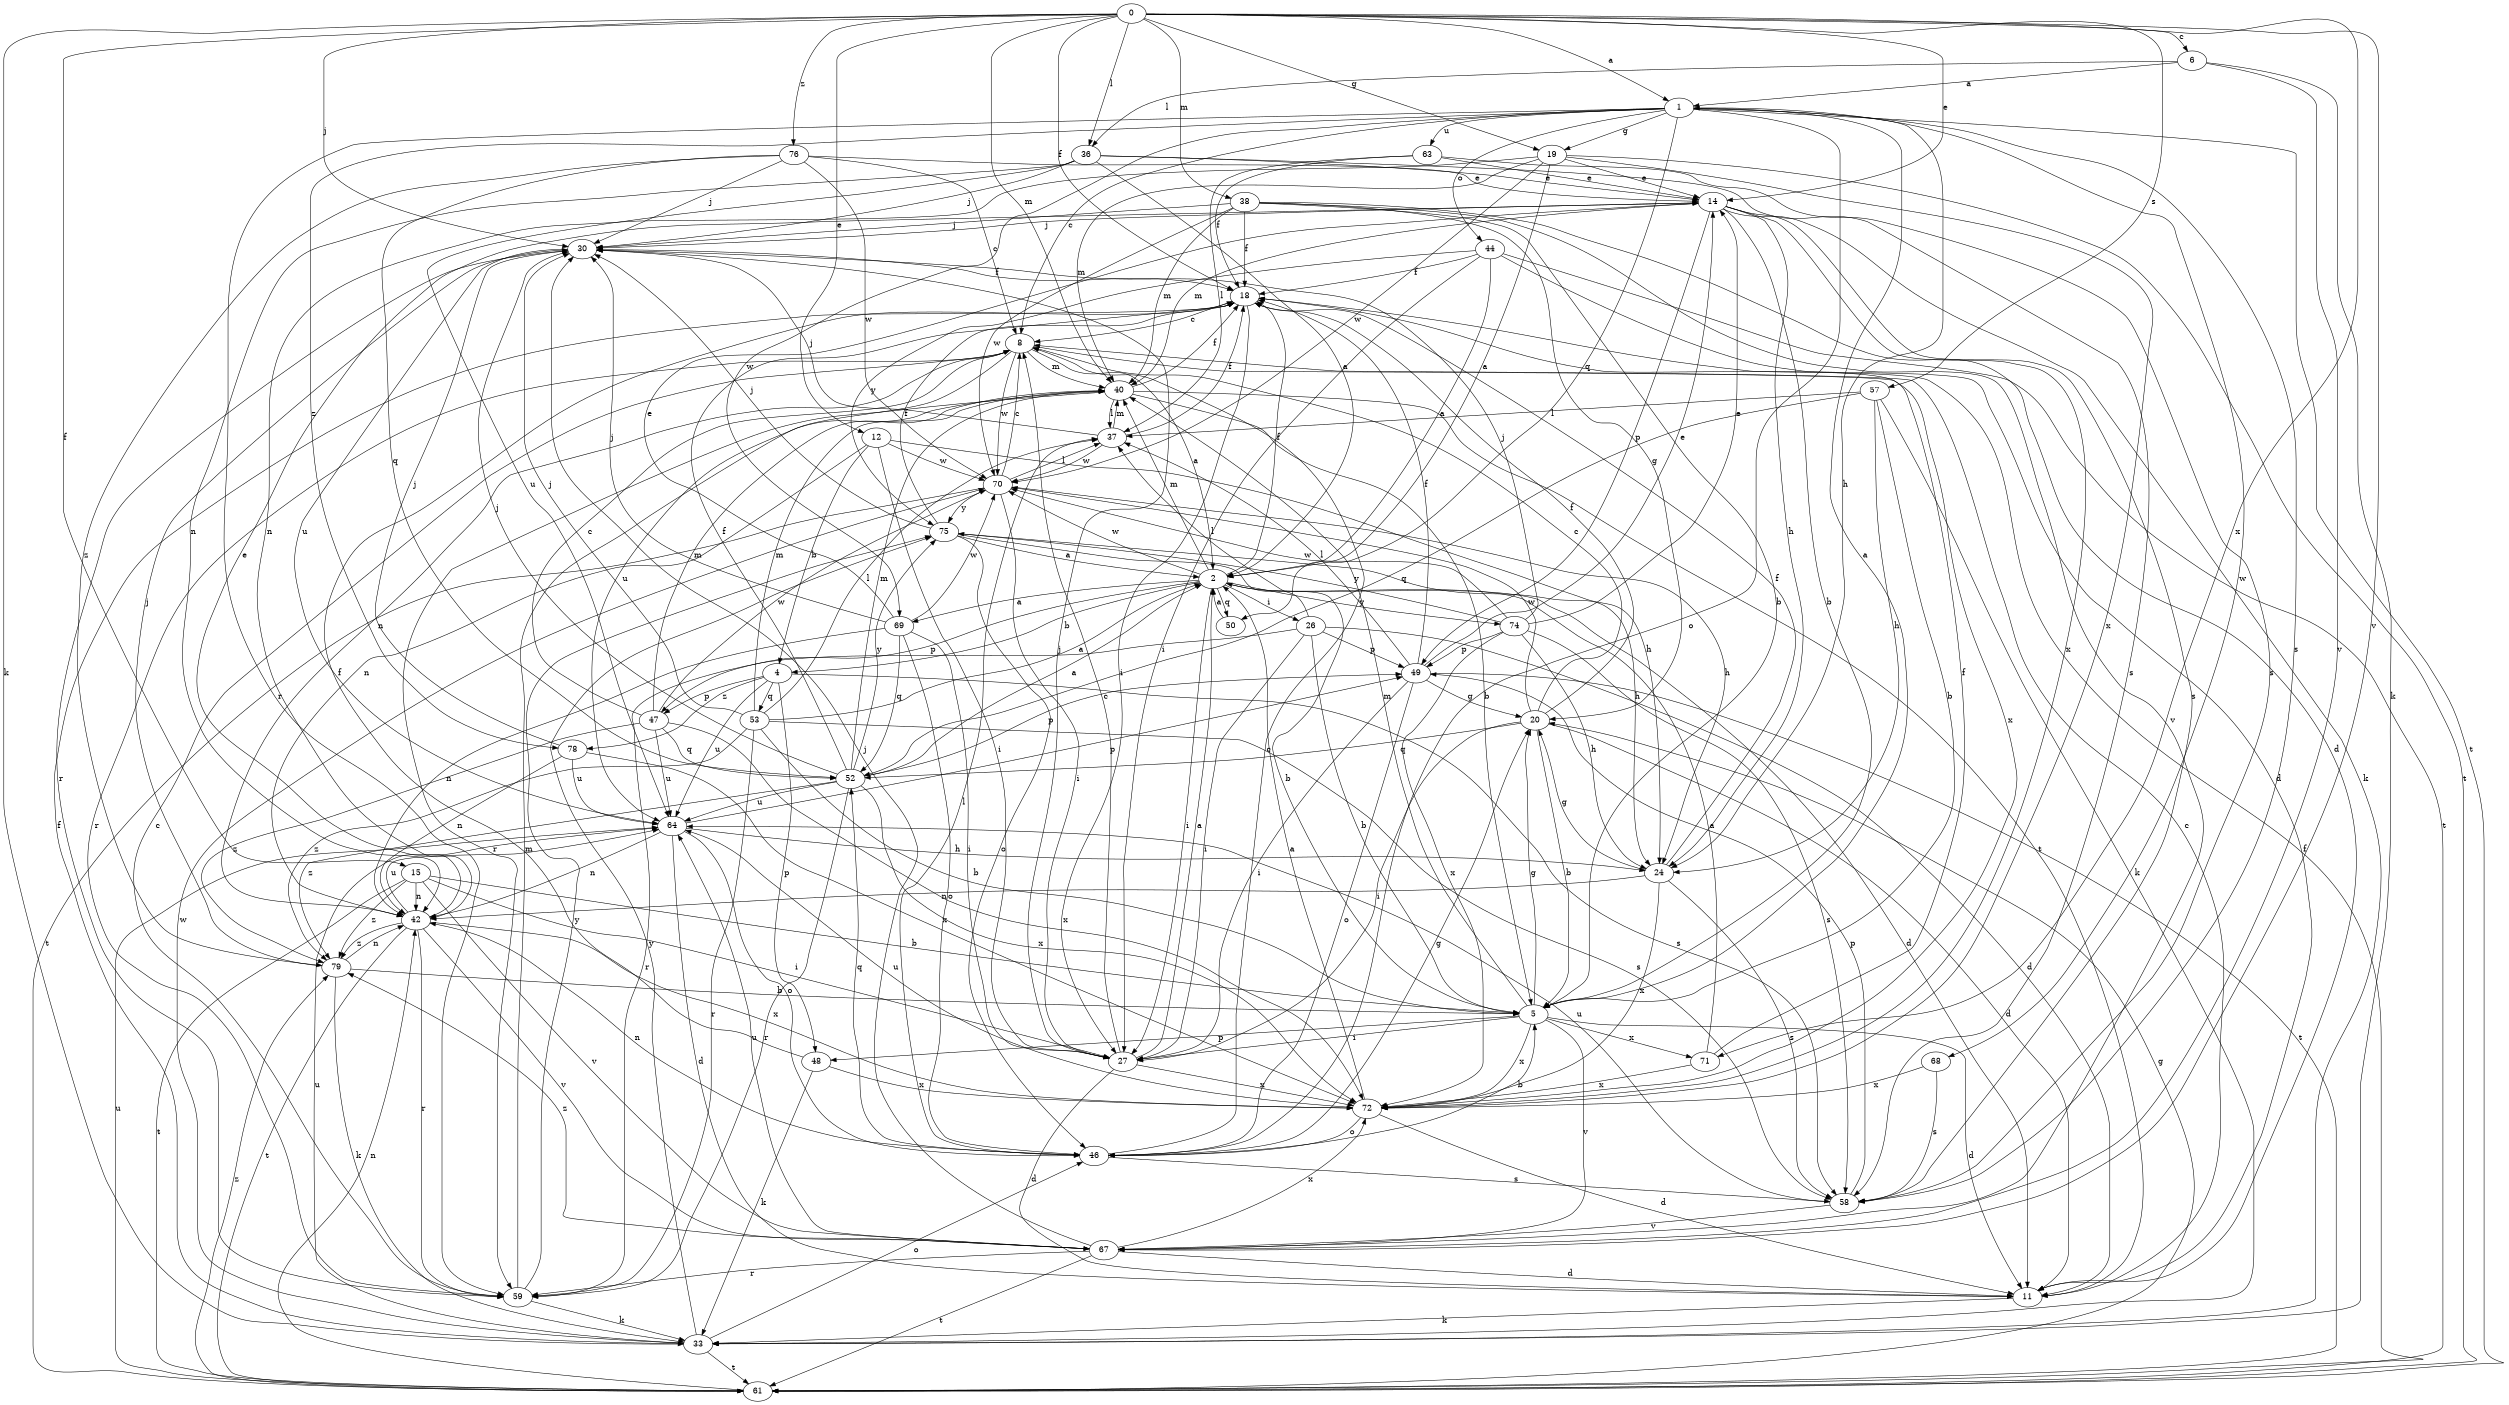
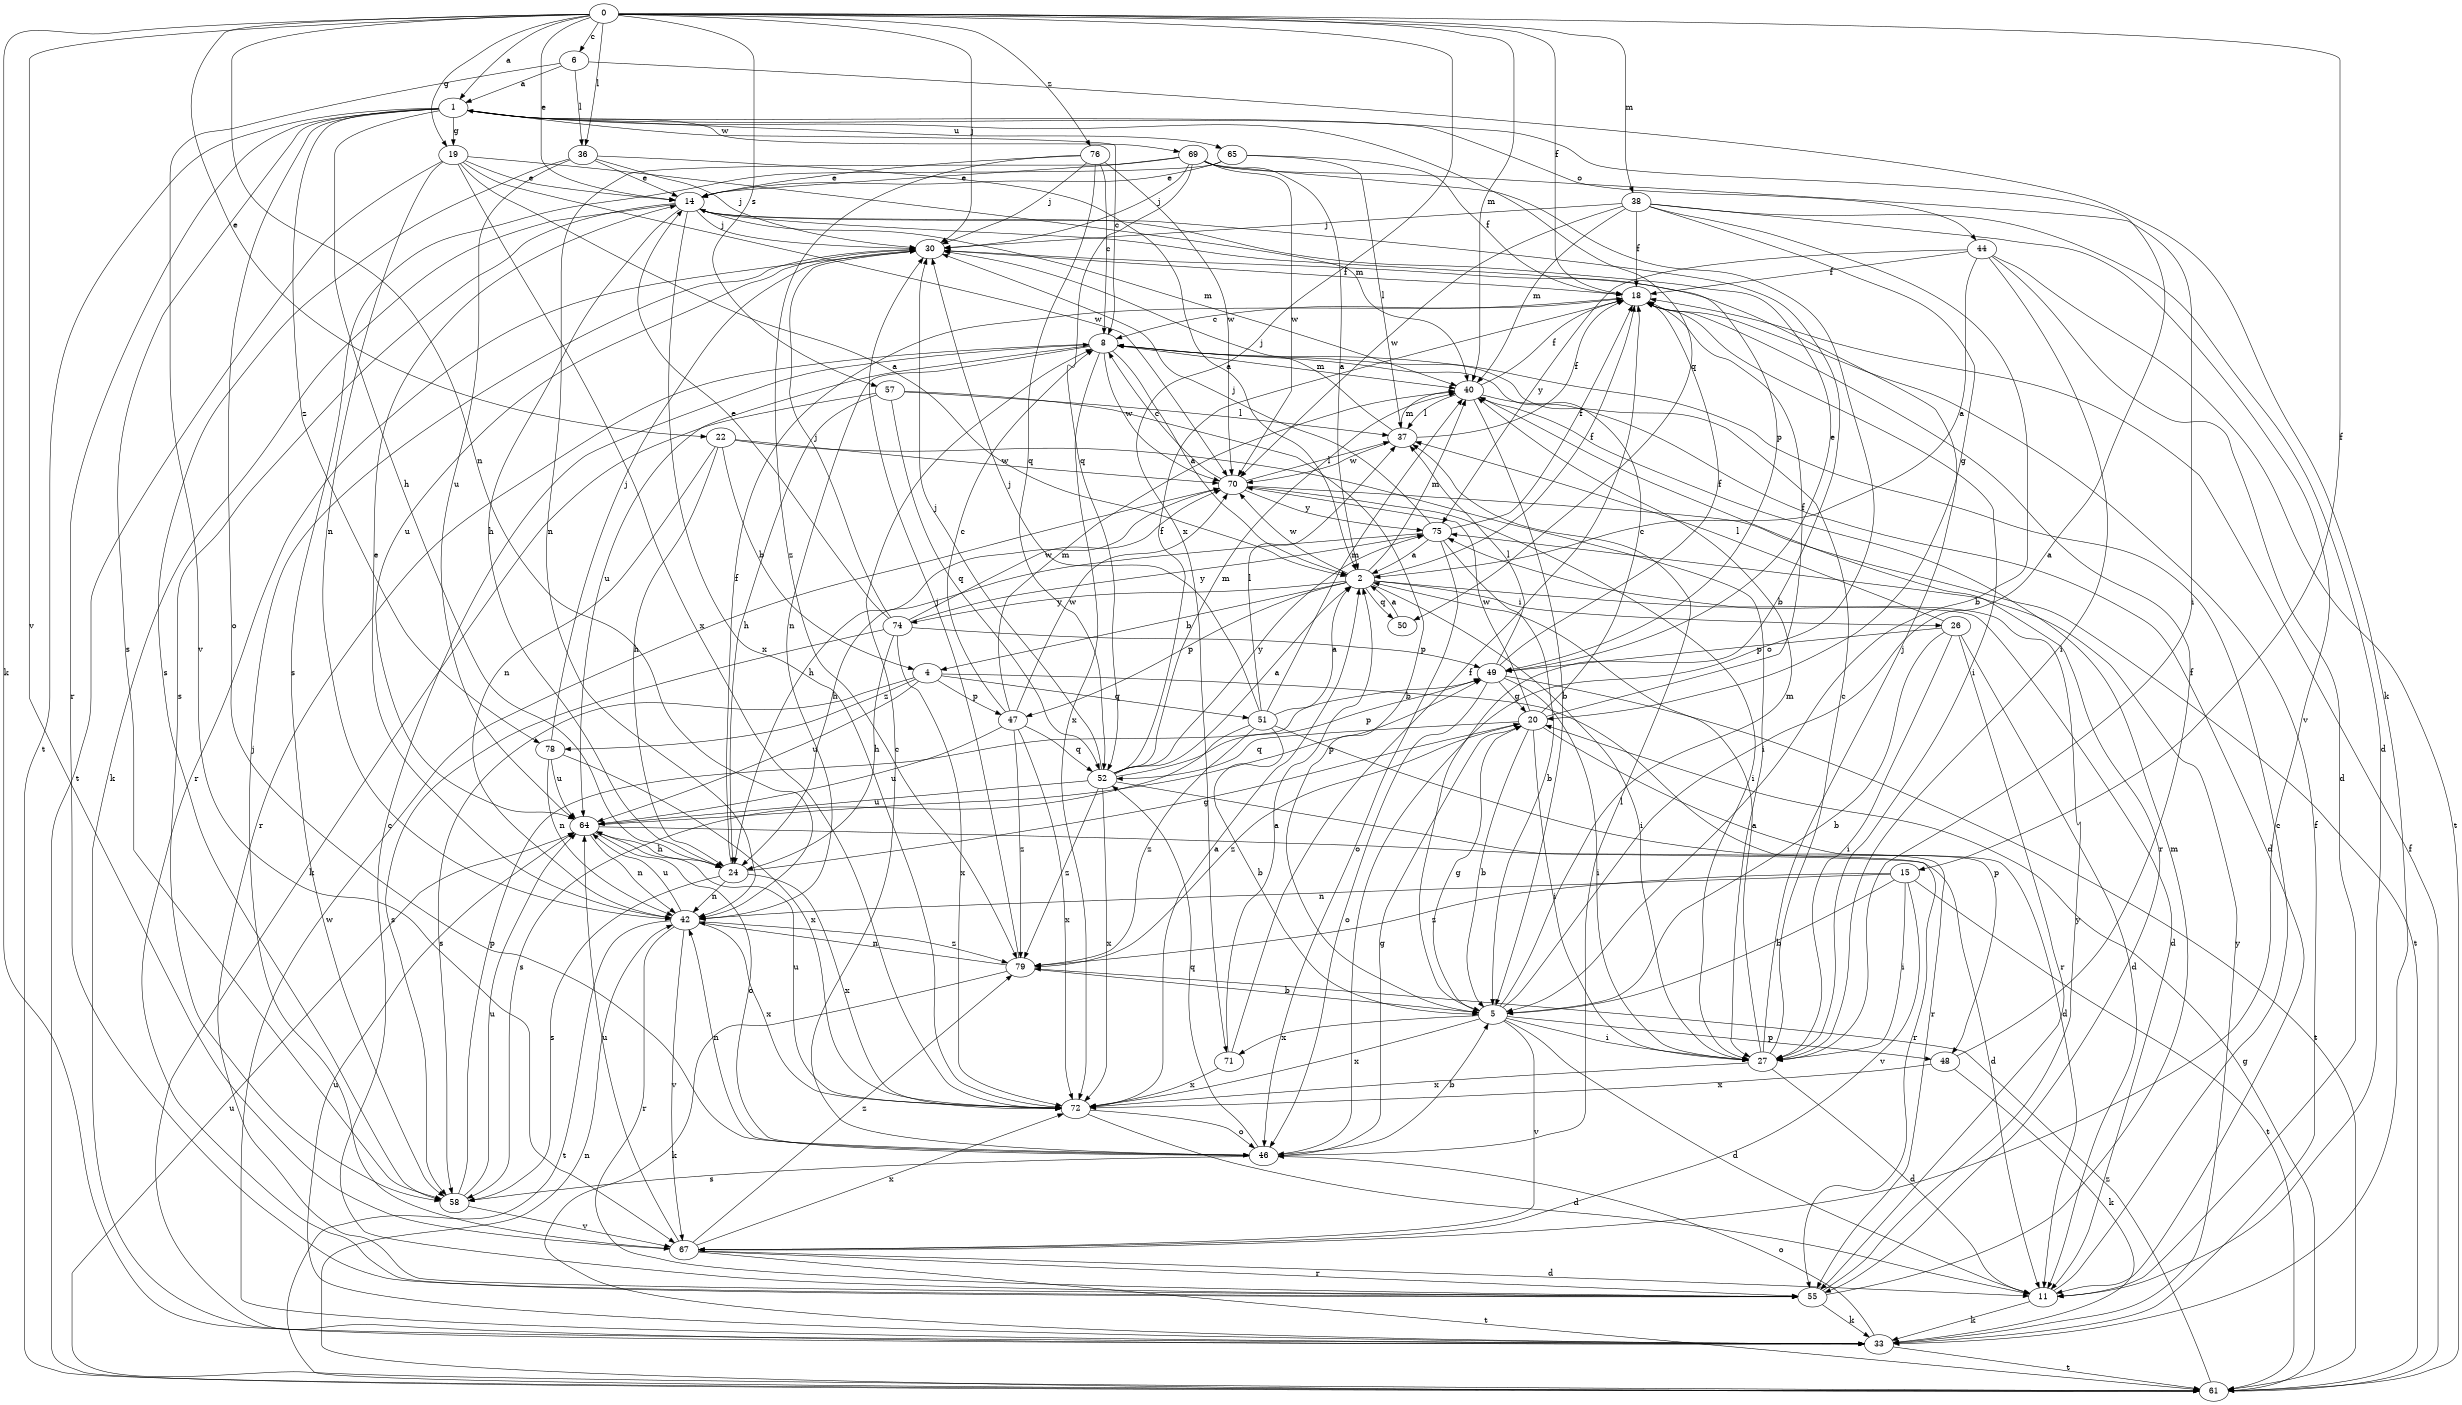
(1427, 155) -> (1232, 155)
(284, 273) -> (445, 368)
(876, 438) -> (721, 438)
(1057, 593) -> (1341, 319)
(755, 720) -> (1263, 720)
none -> (1262, 819)
(2040, 850) -> (2270, 850)
(1936, 1062) -> none
(518, 1297) -> (1812, 1297)
